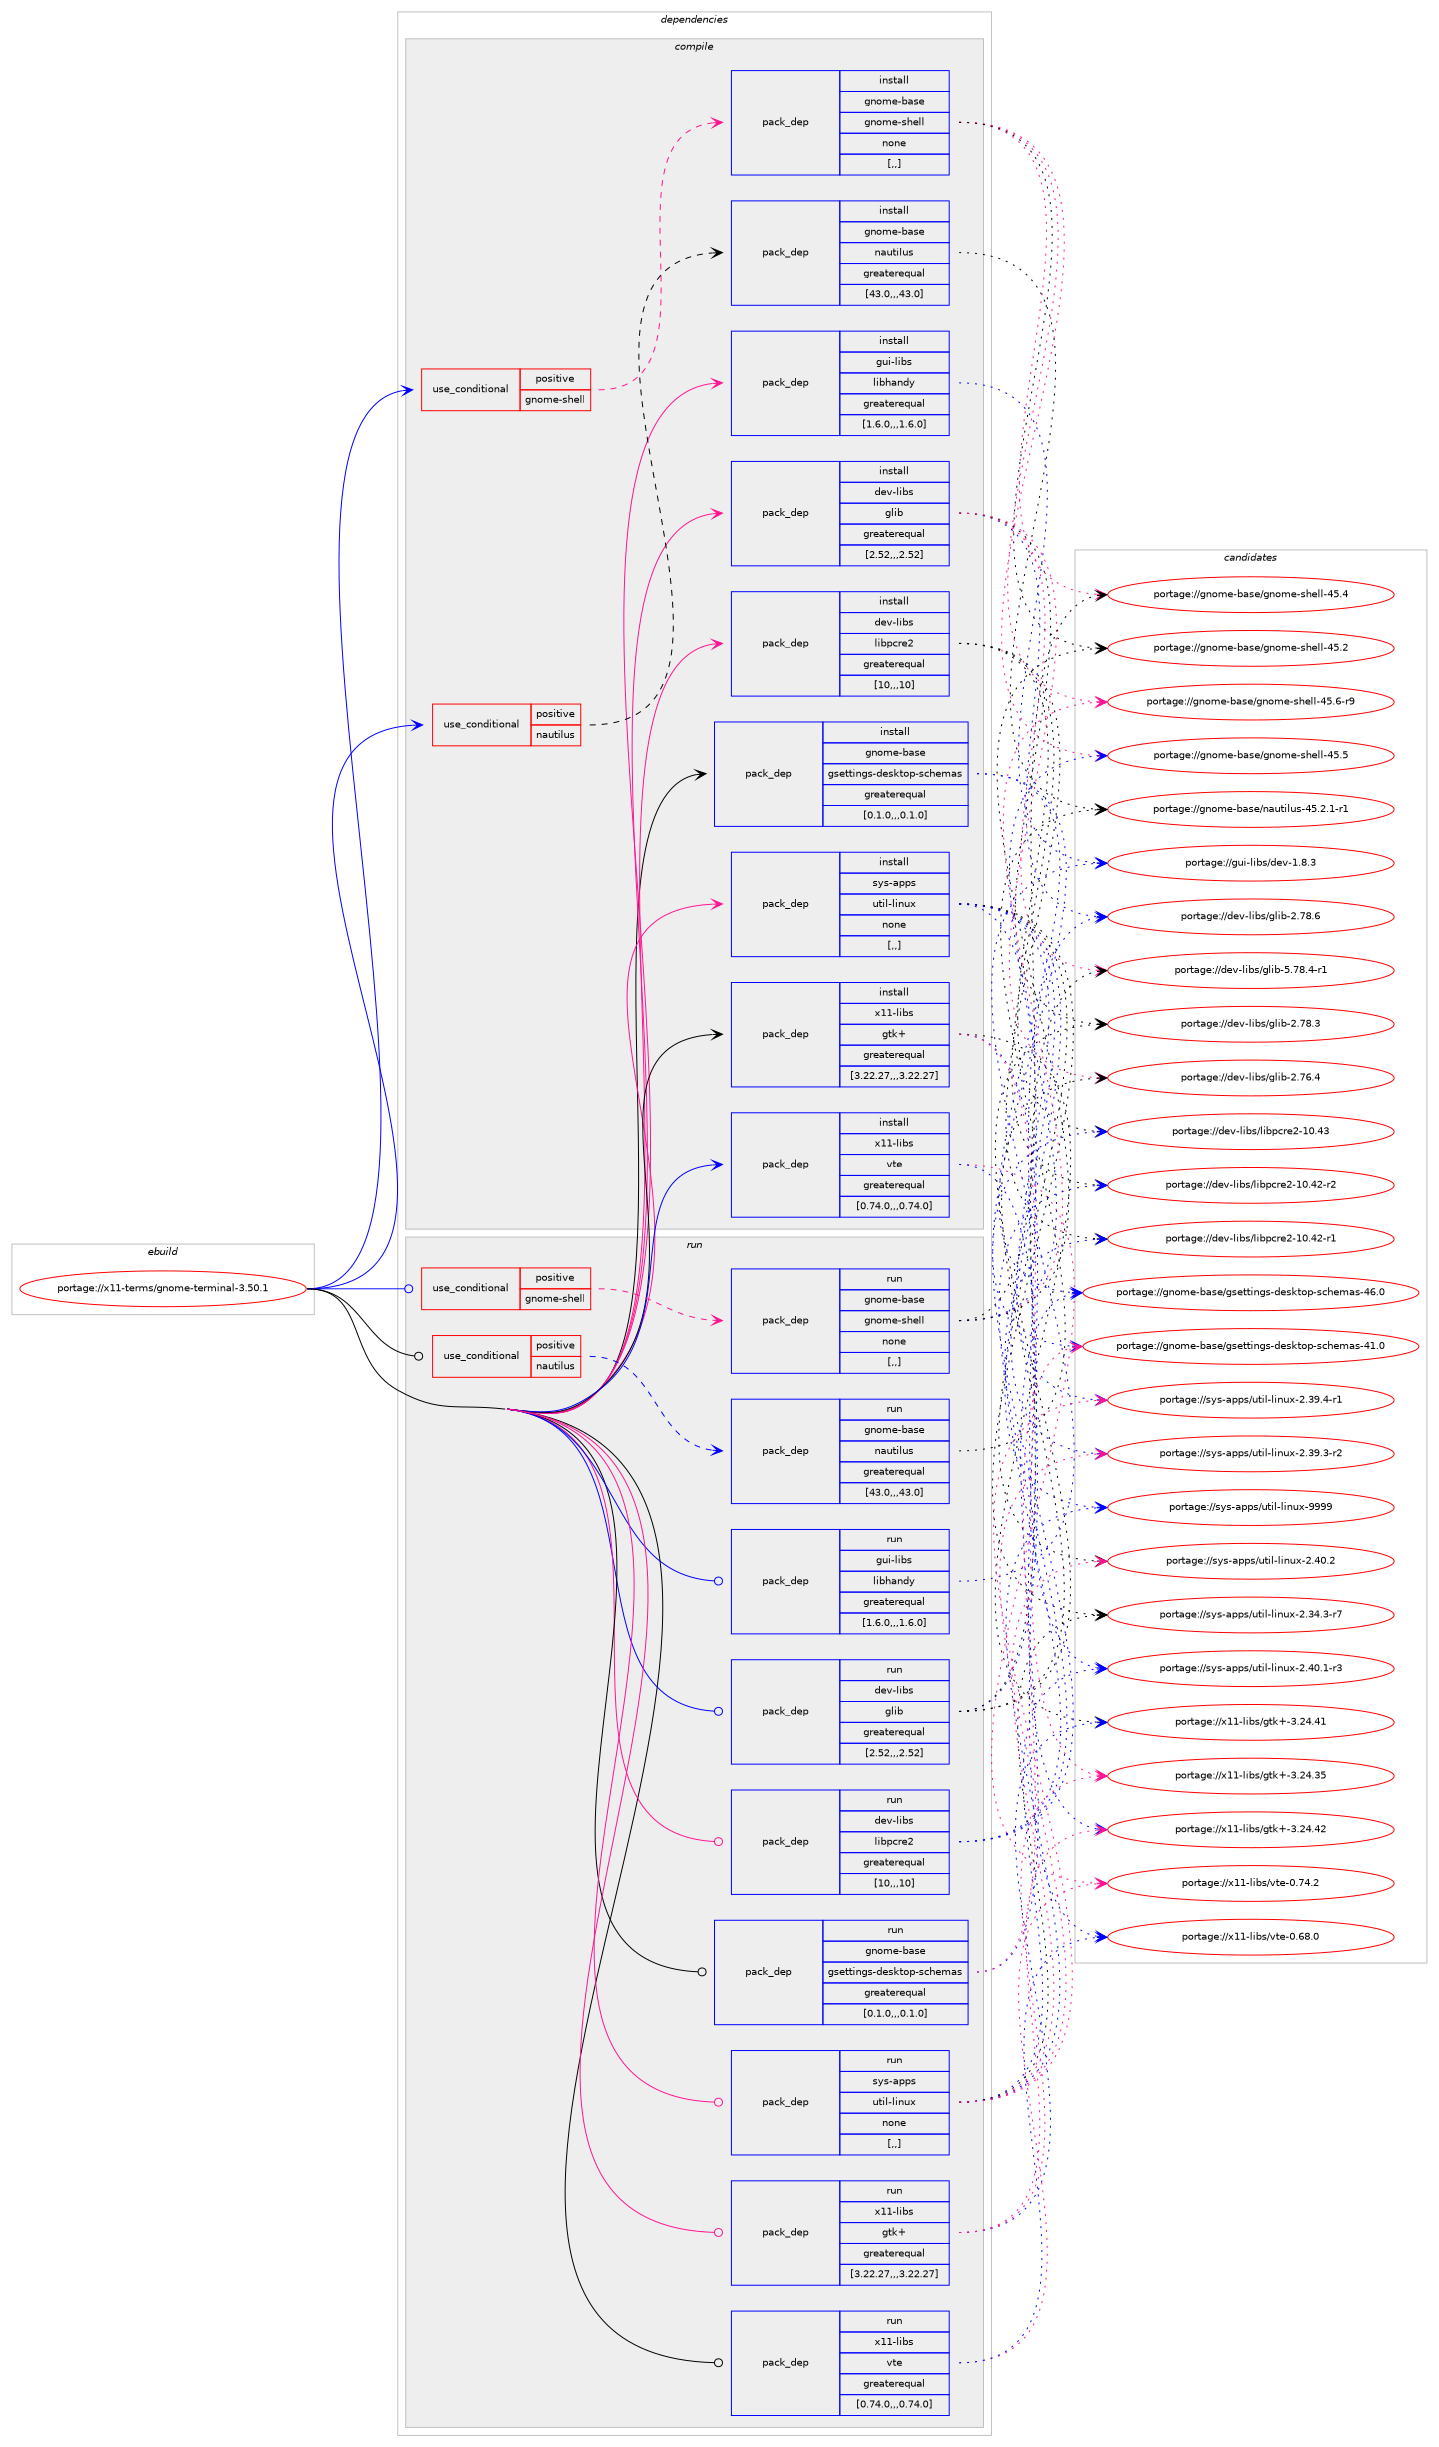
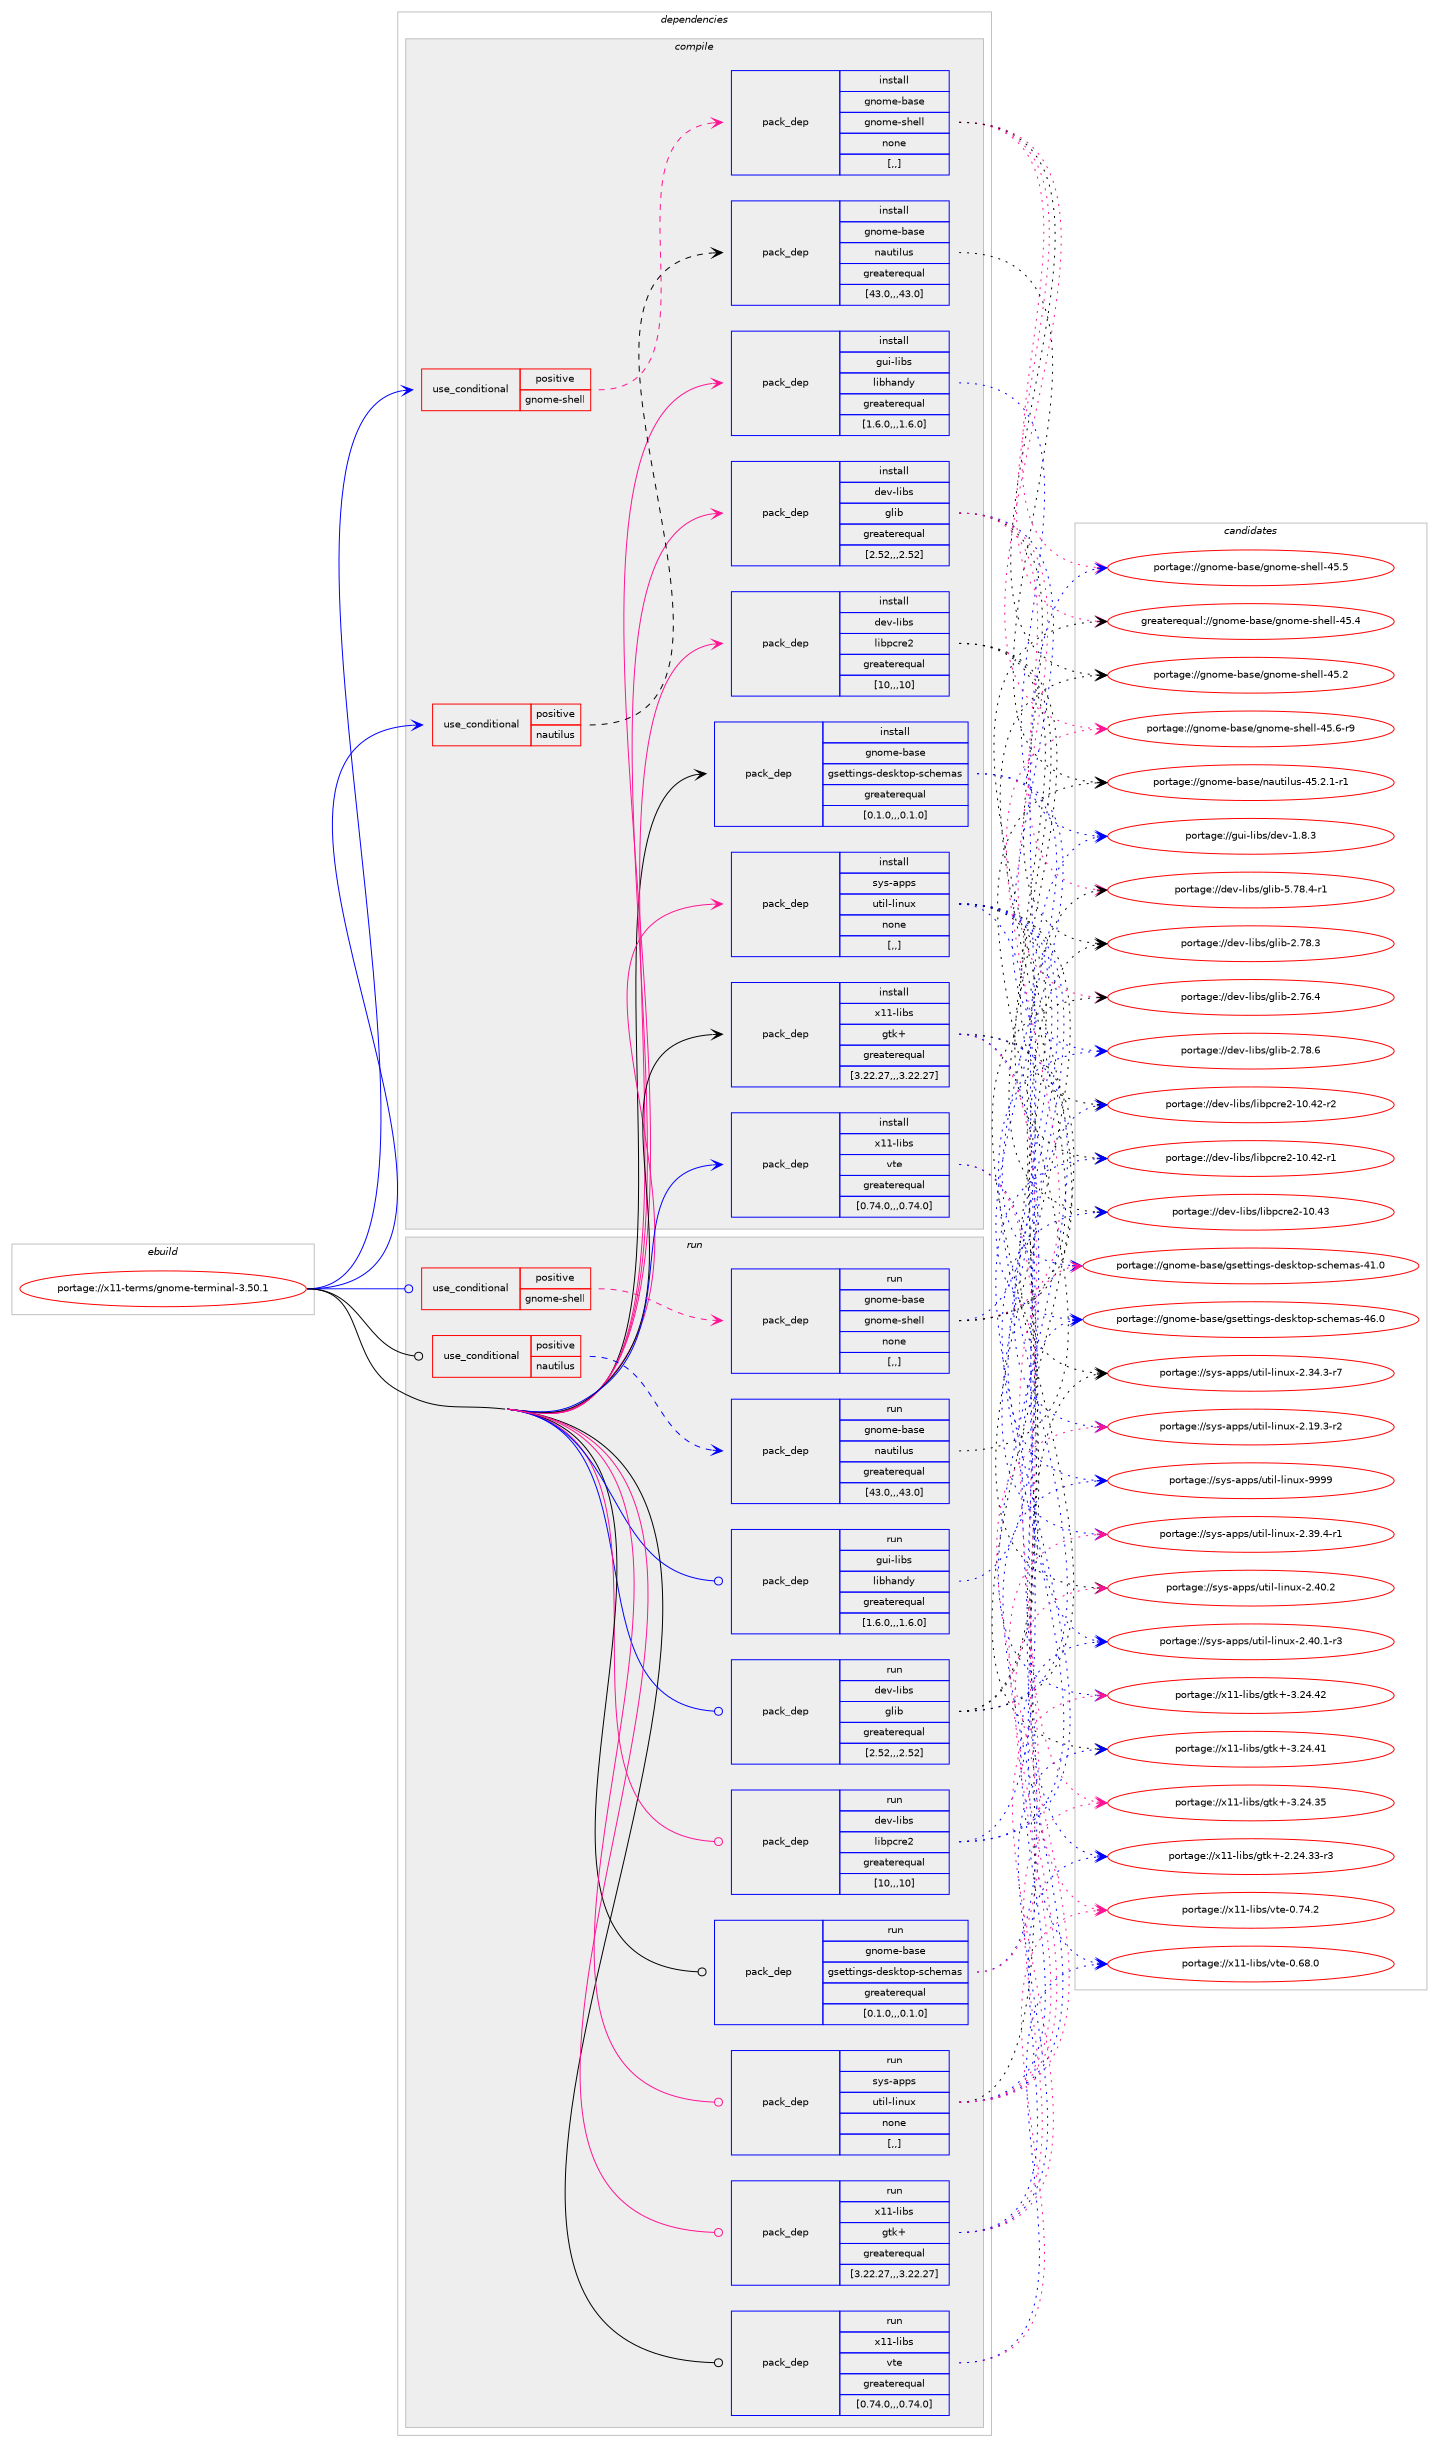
(1251, 595) -> (1251, 622)
(1251, 1454) -> (1251, 1427)
none -> (1251, 1857)
